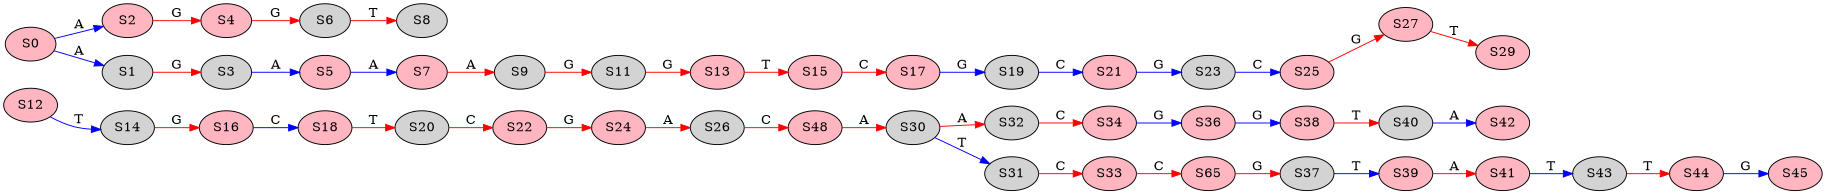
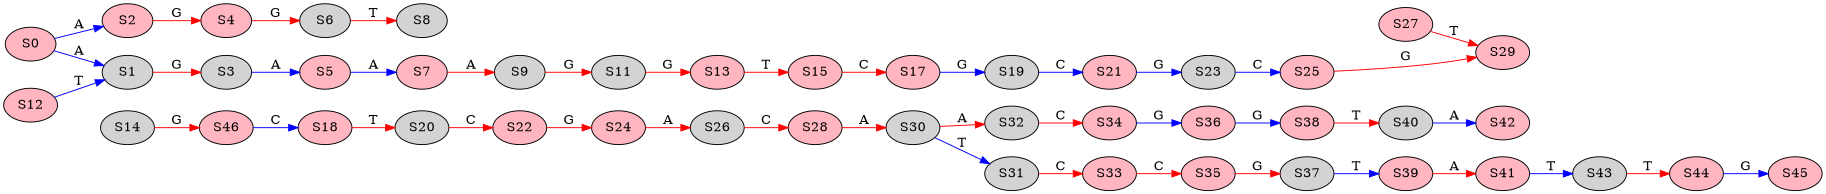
(1352, 51) -> (1401, 67)
(70, 126) -> (75, 90)
(226, 128) -> (226, 128)
(815, 128) -> (815, 128)
(1208, 174) -> (1208, 174)
